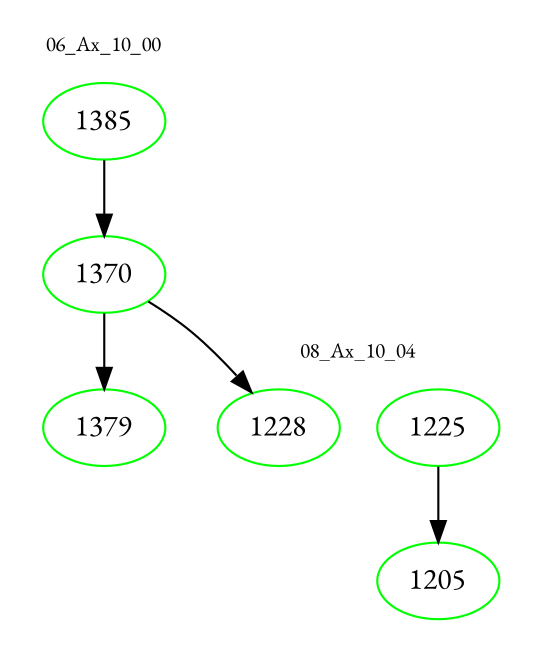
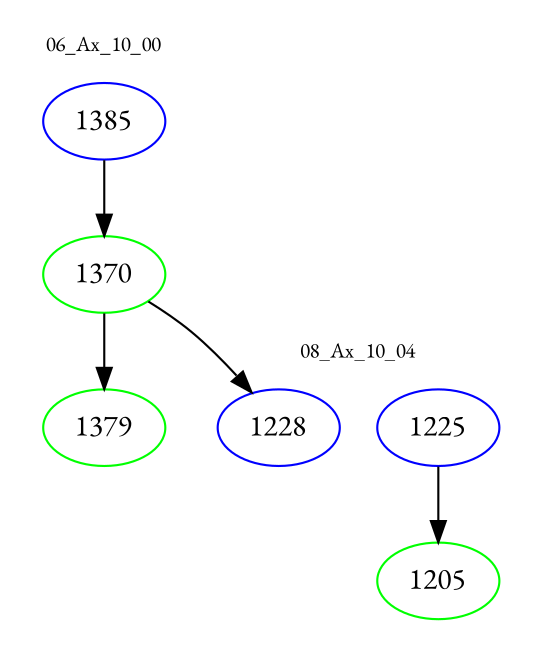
(104, 121) -> (104, 121)
(279, 428) -> (279, 428)
(438, 428) -> (438, 428)
